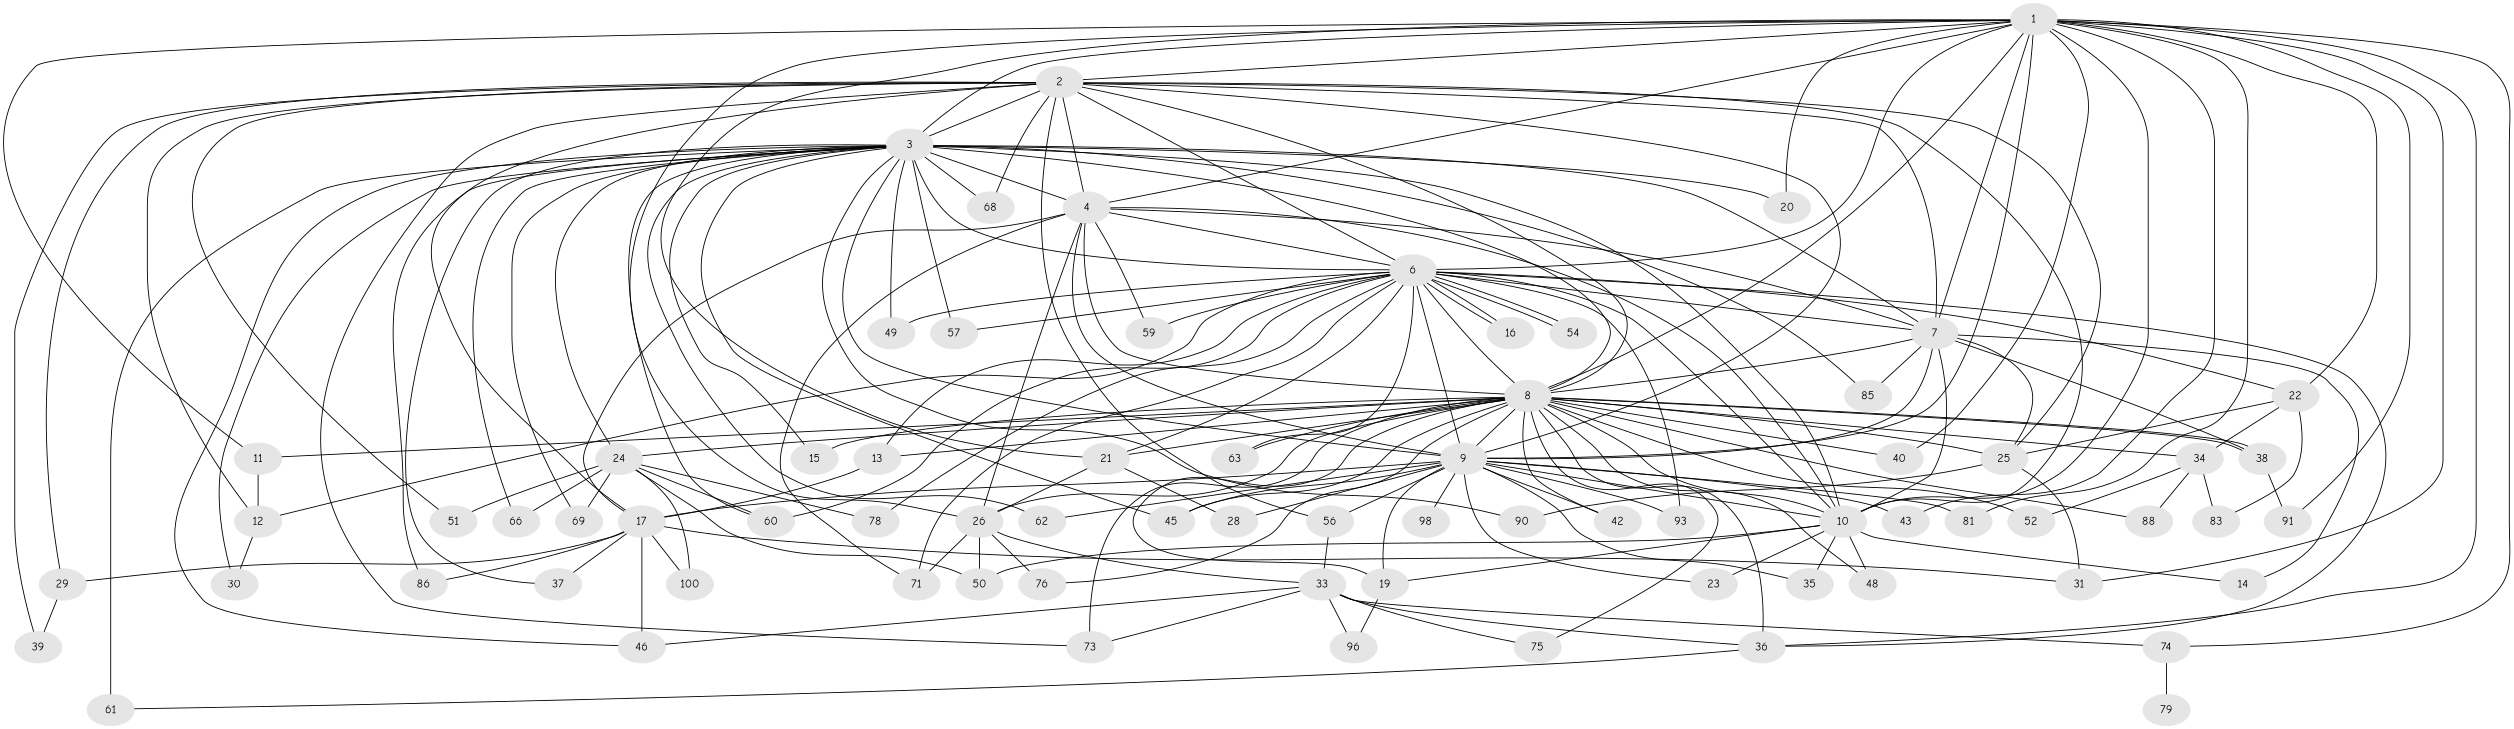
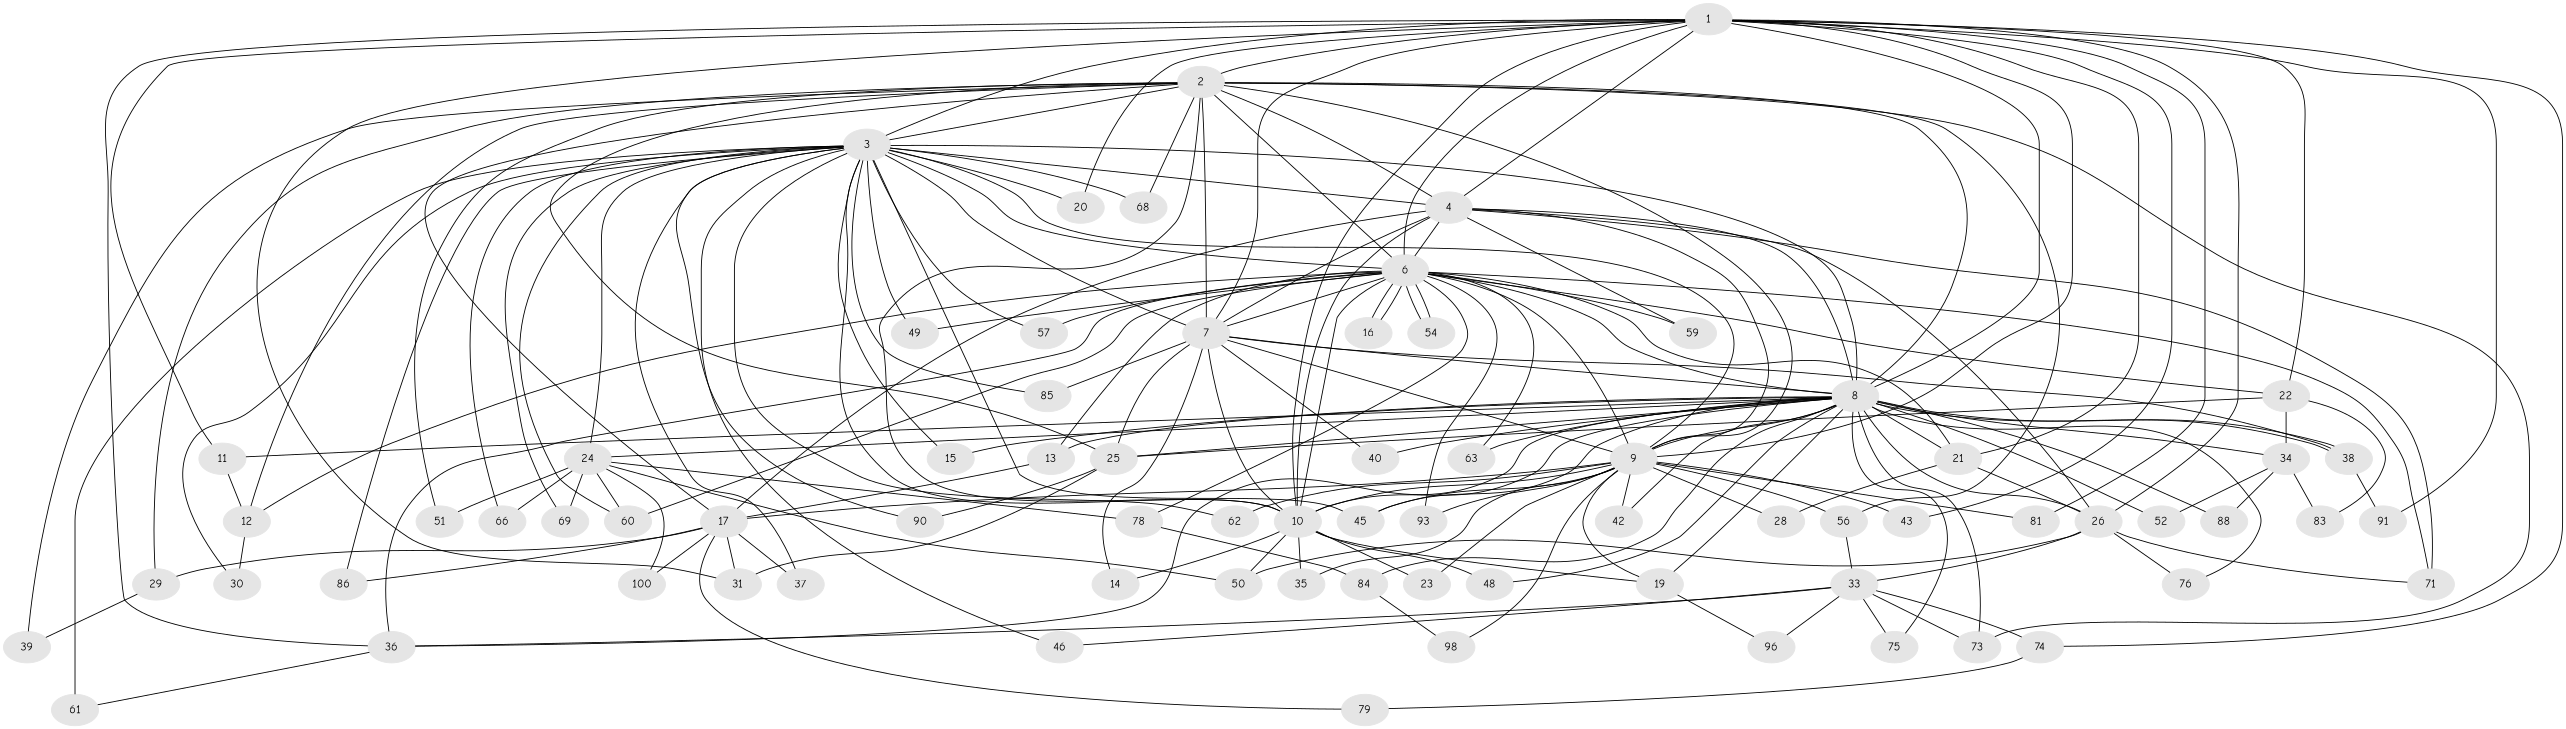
(2056, 256) -> (1291, 396)
(642, 584) -> (981, 688)
none -> (1364, 584)
